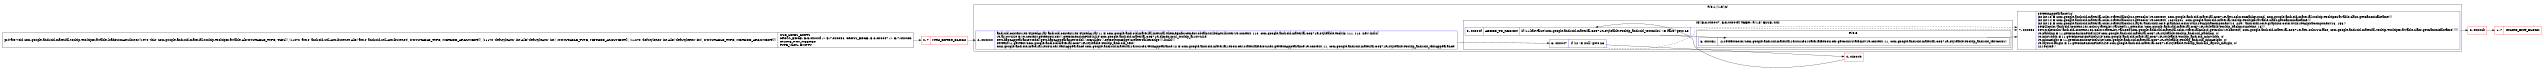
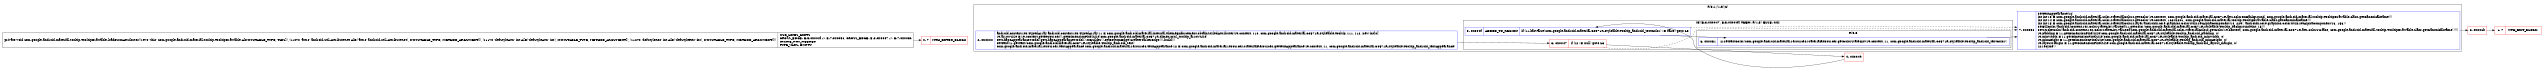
(2523, 30) -> (2523, 30)
(971, 40) -> none
(1578, 43) -> (1578, 43)
